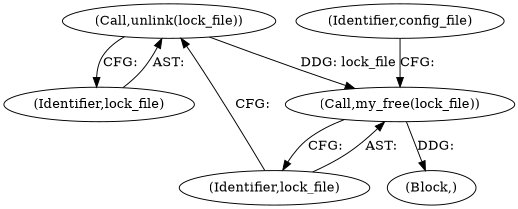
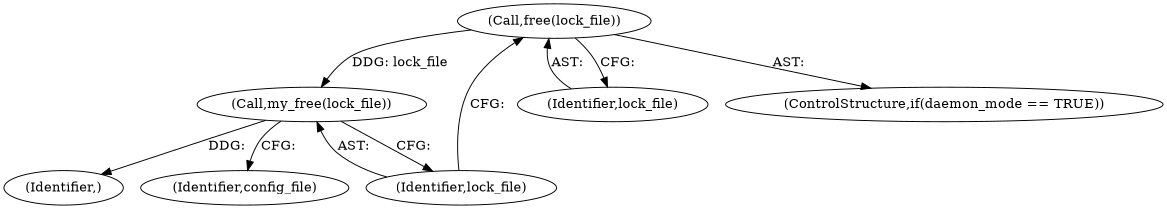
(169, 21) -> (554, 21)
(400, 58) -> (262, 138)
none -> (944, 104)
(432, 188) -> (64, 188)
